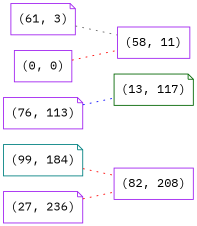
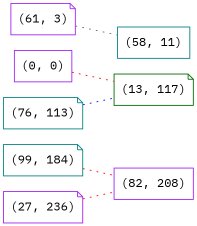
(154, 43) -> (154, 43)
(95, 55) -> (93, 77)
(43, 113) -> (43, 113)
